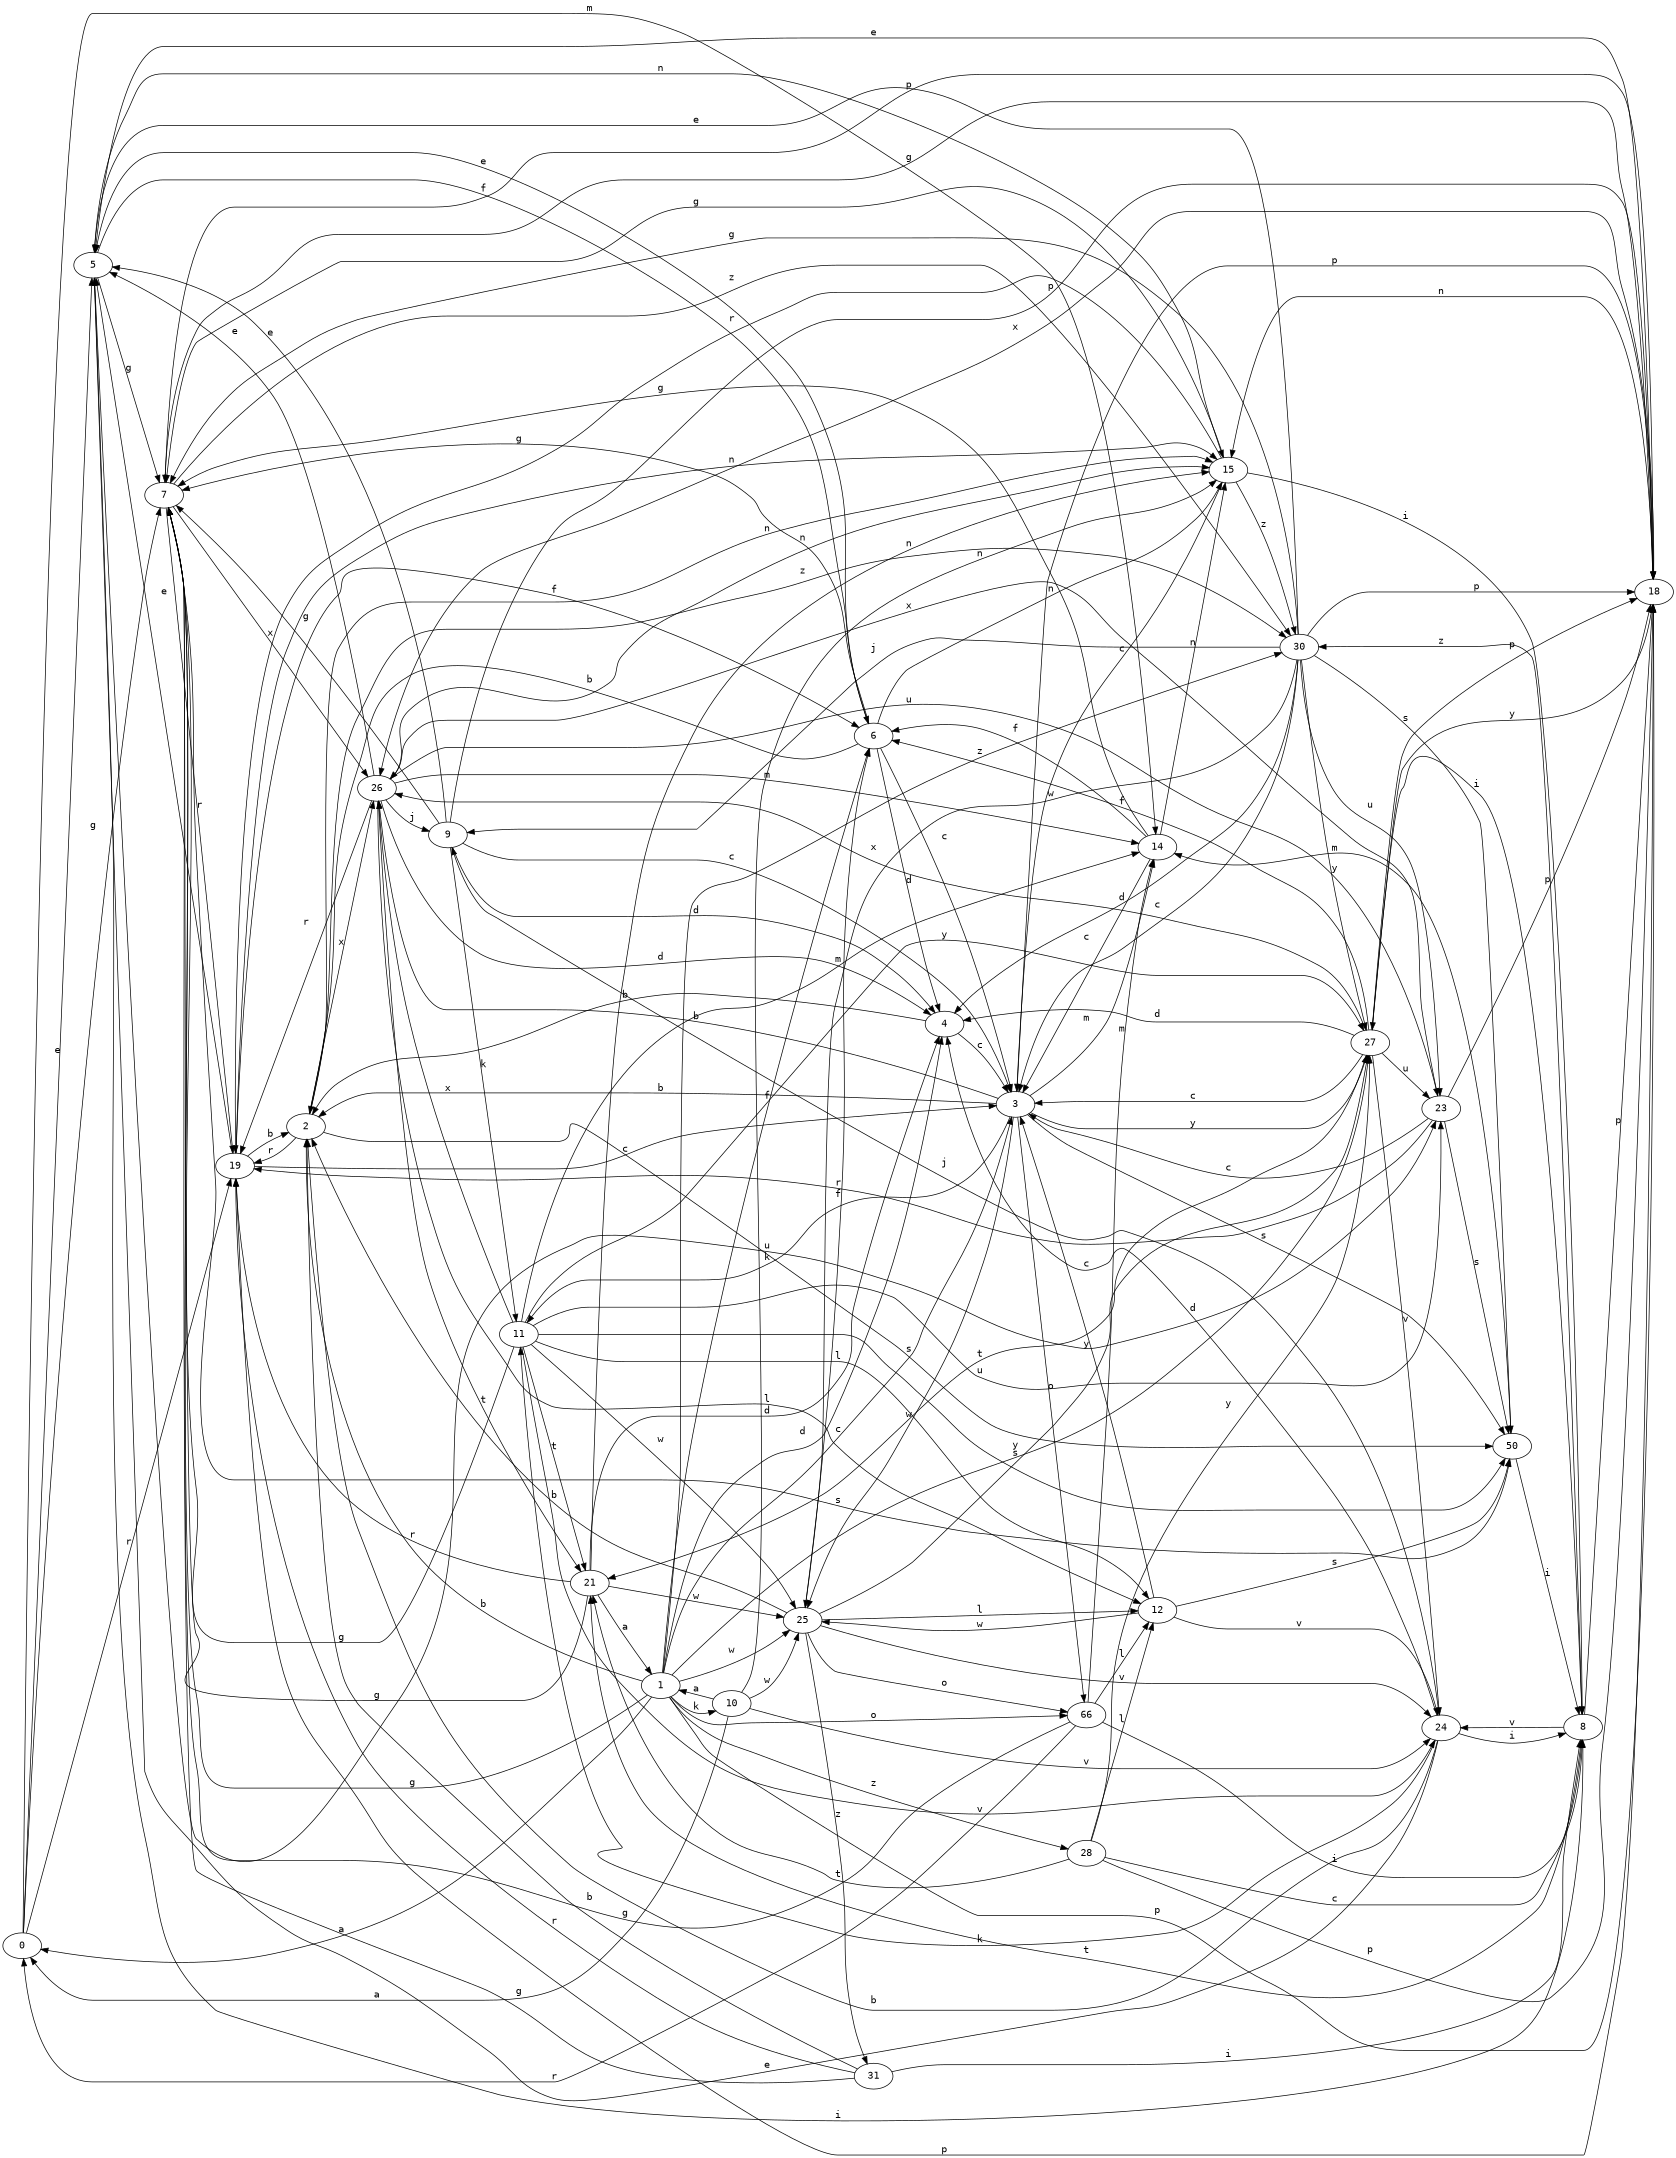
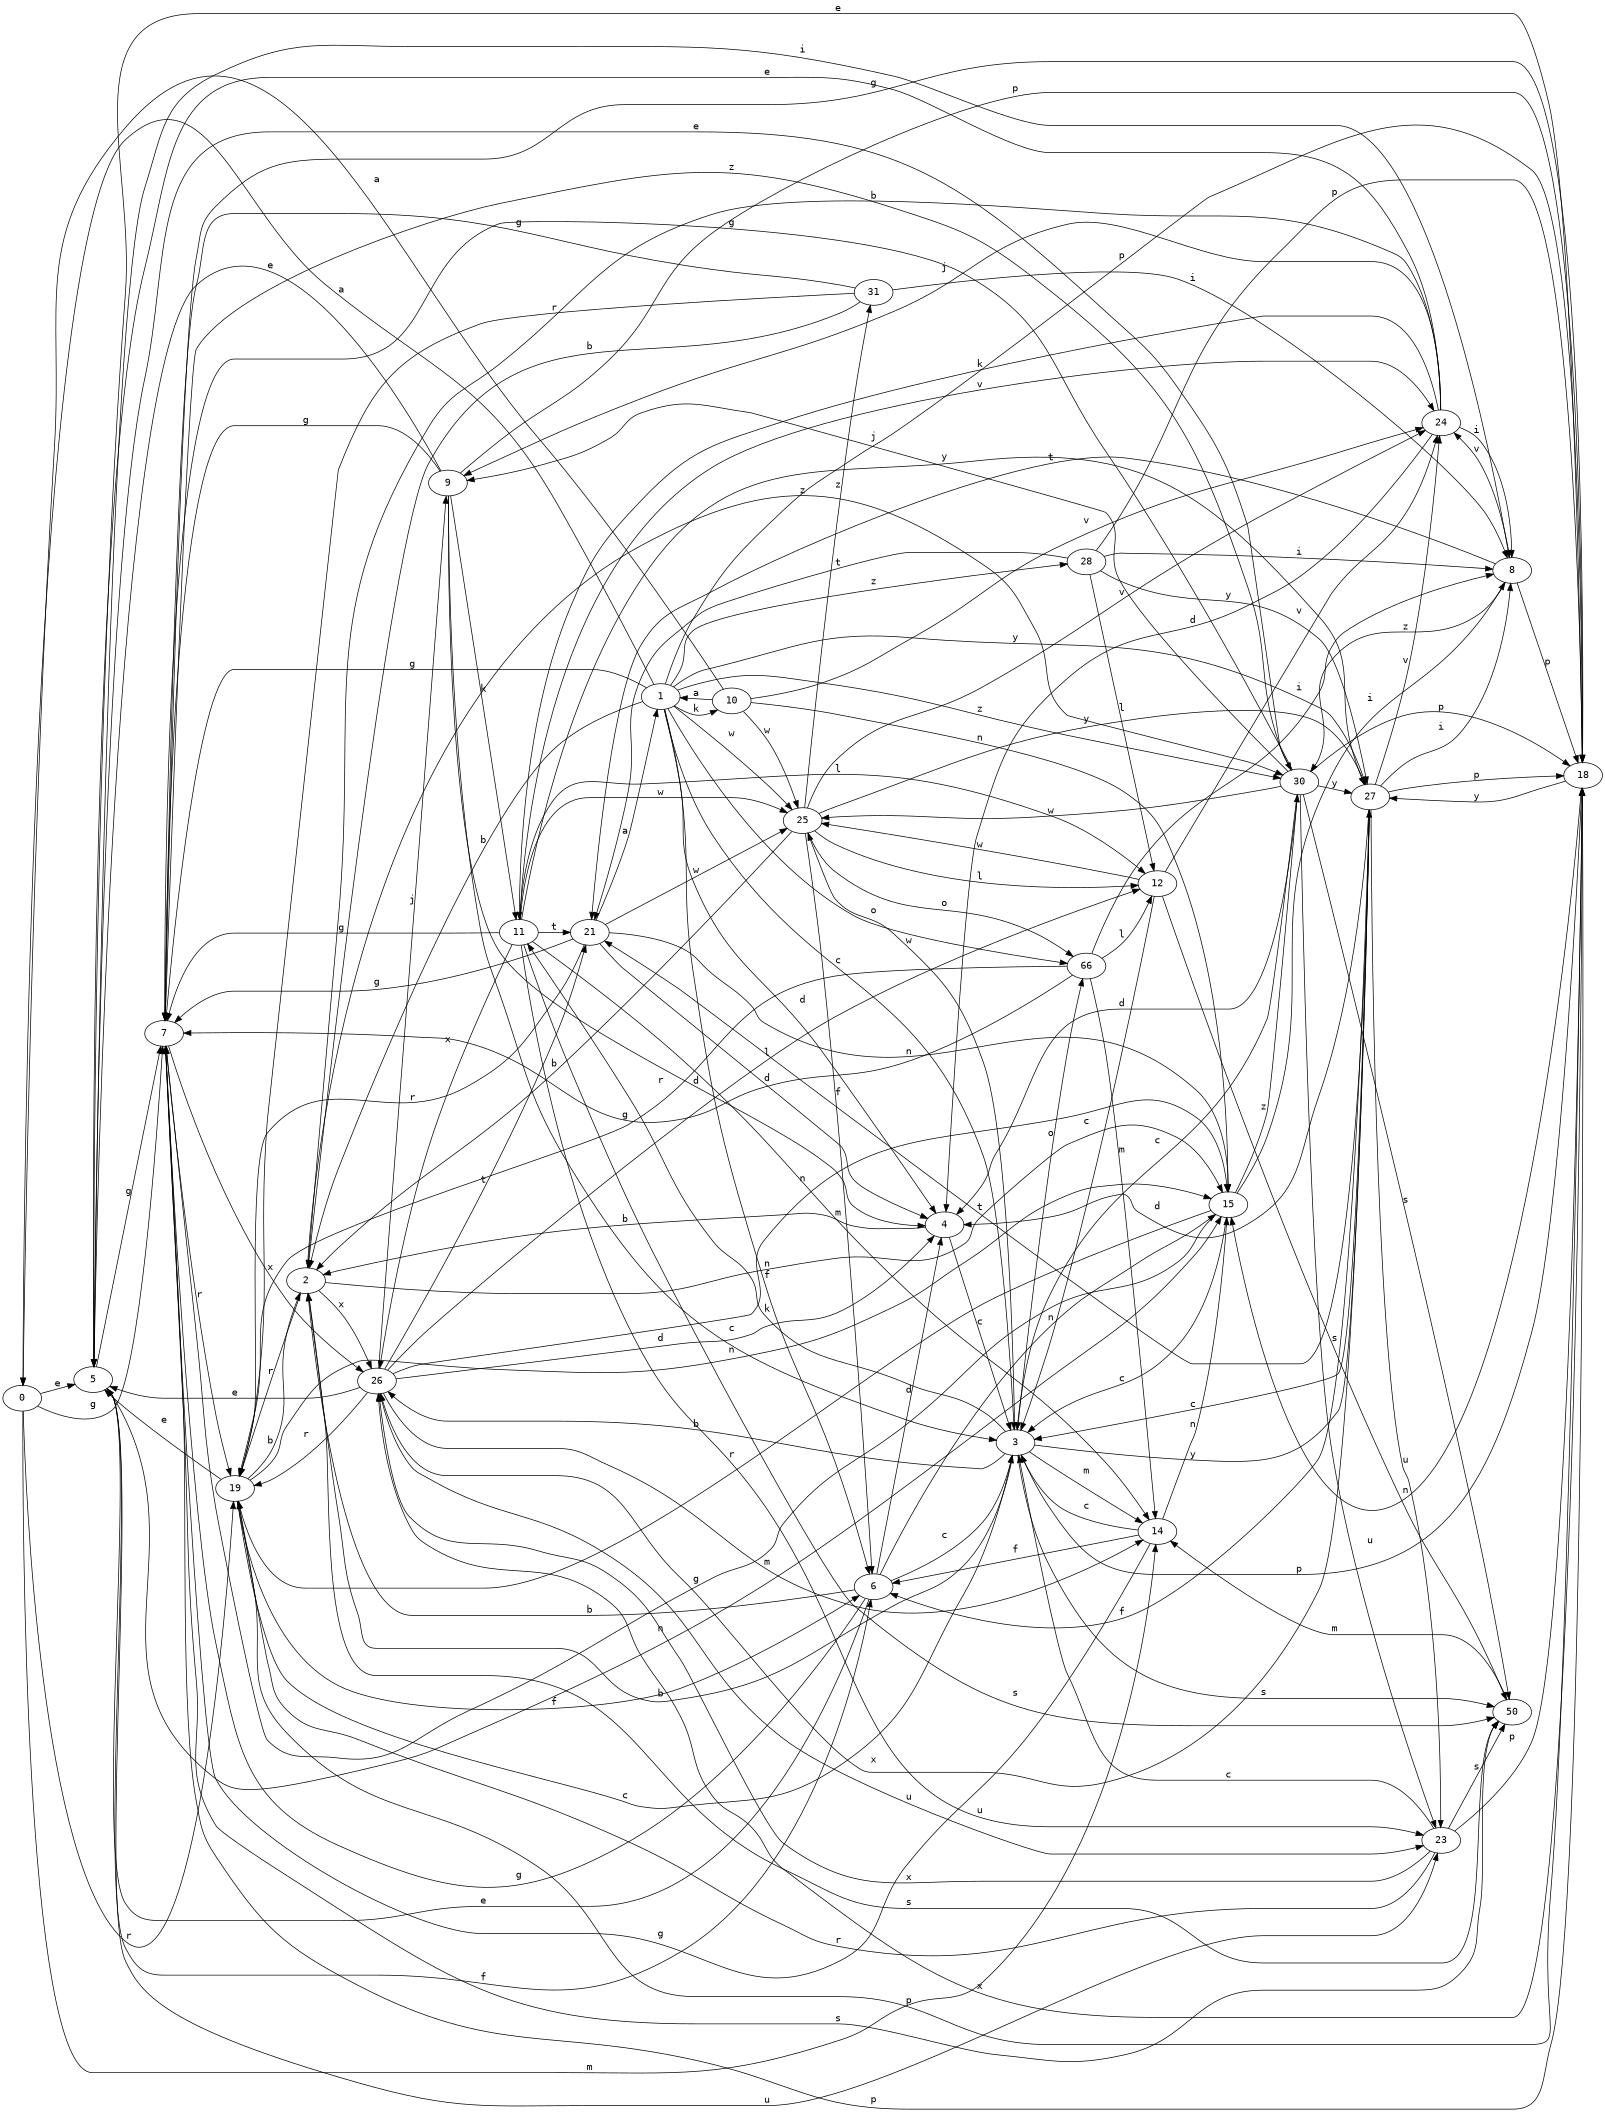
(1547, 1583) -> none
(1335, 1899) -> (1299, 552)
(568, 2077) -> (585, 1142)
